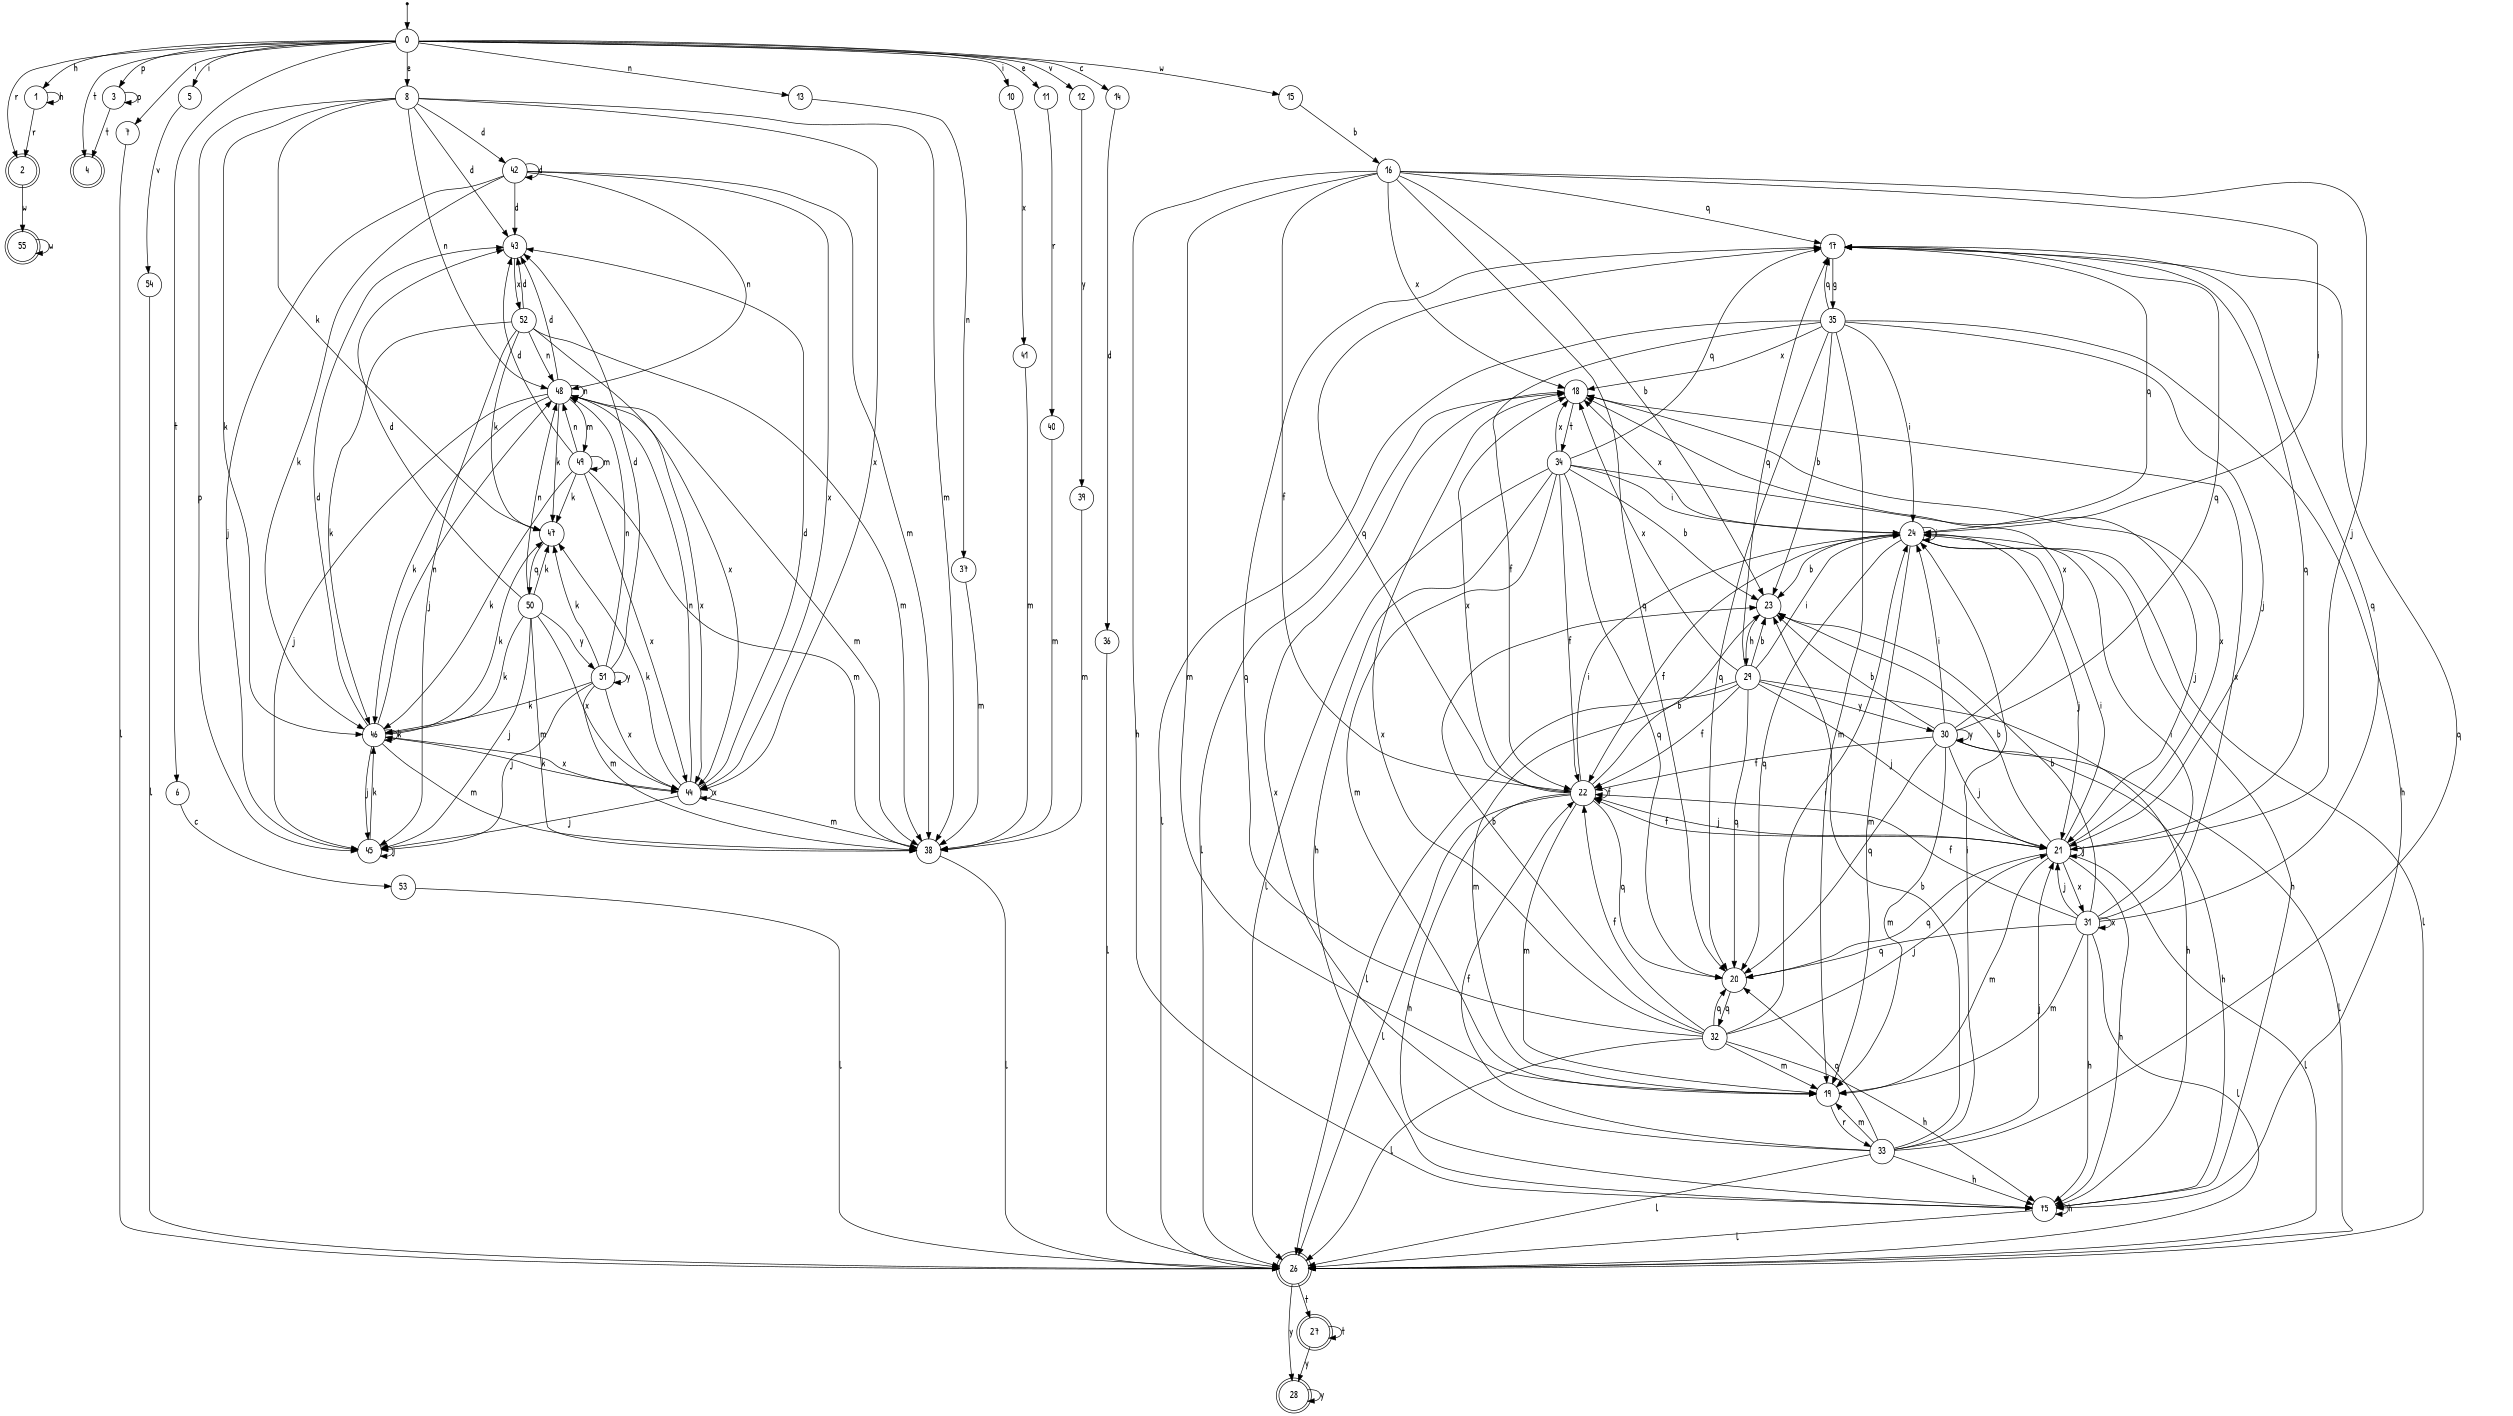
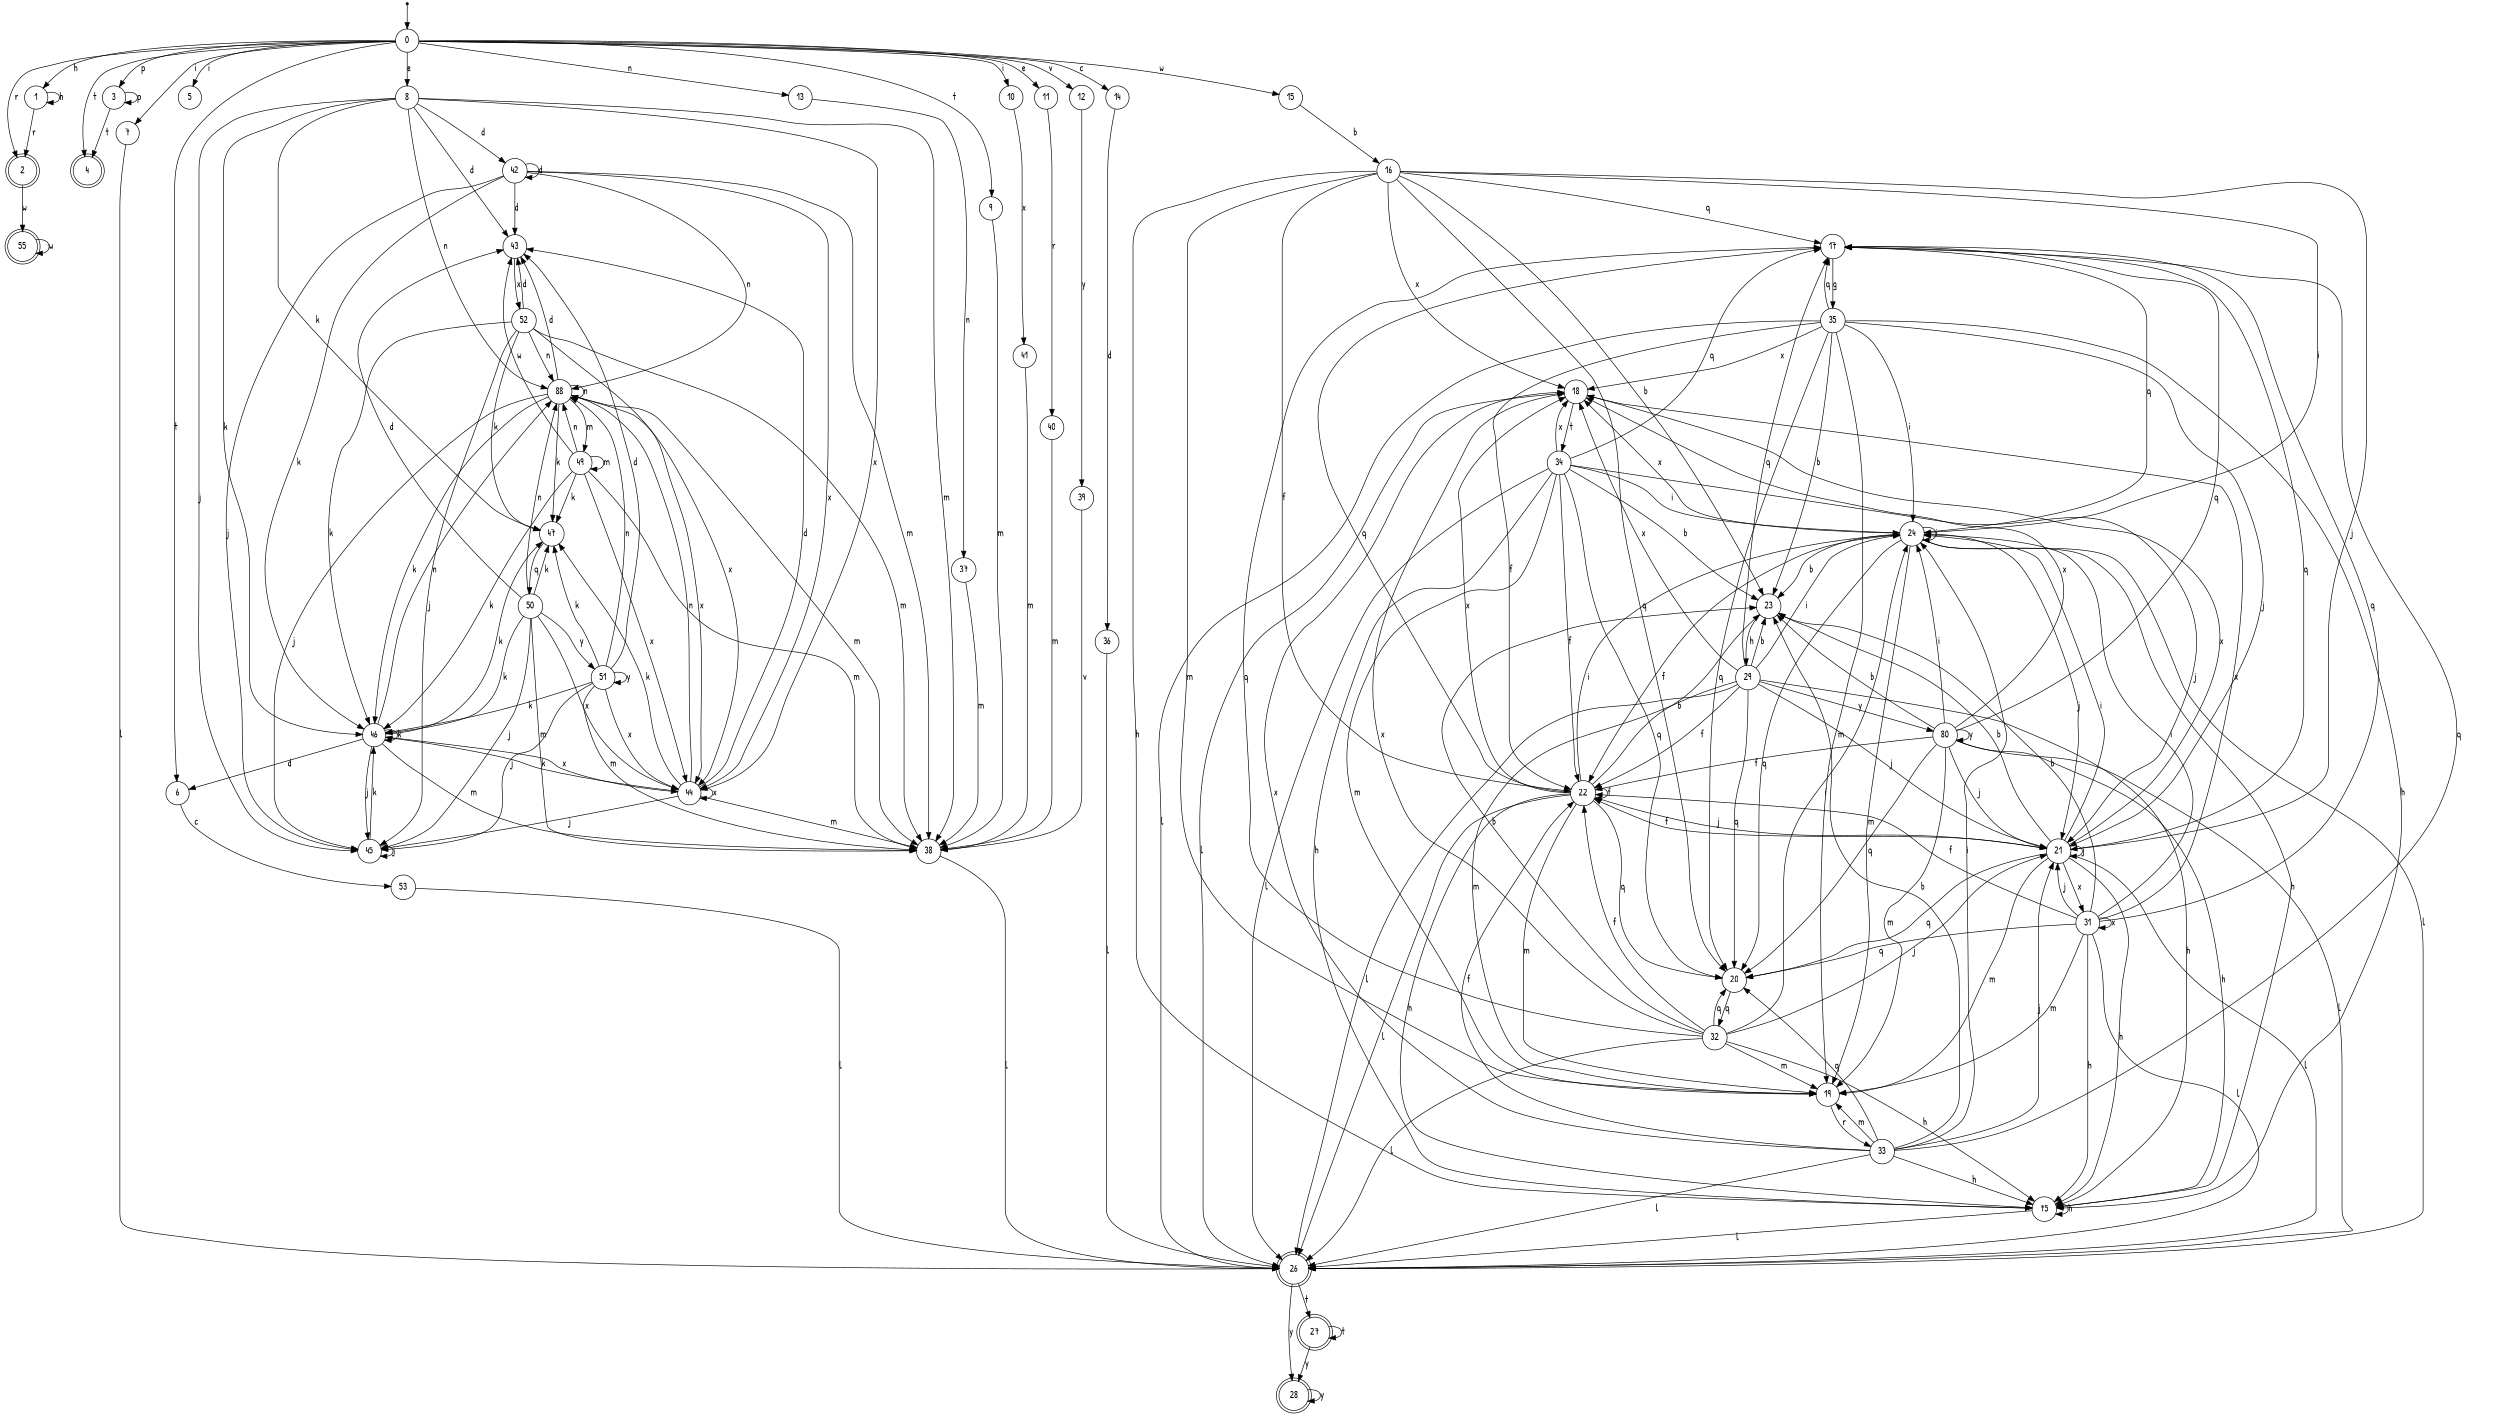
none -> (991, 208)
(150, 285) -> none
(519, 356) -> (519, 356)
(560, 392) -> (560, 392)
(316, 439) -> (279, 763)
(200, 498) -> (200, 498)
(1085, 678) -> (1085, 678)
(1945, 735) -> (1945, 735)
